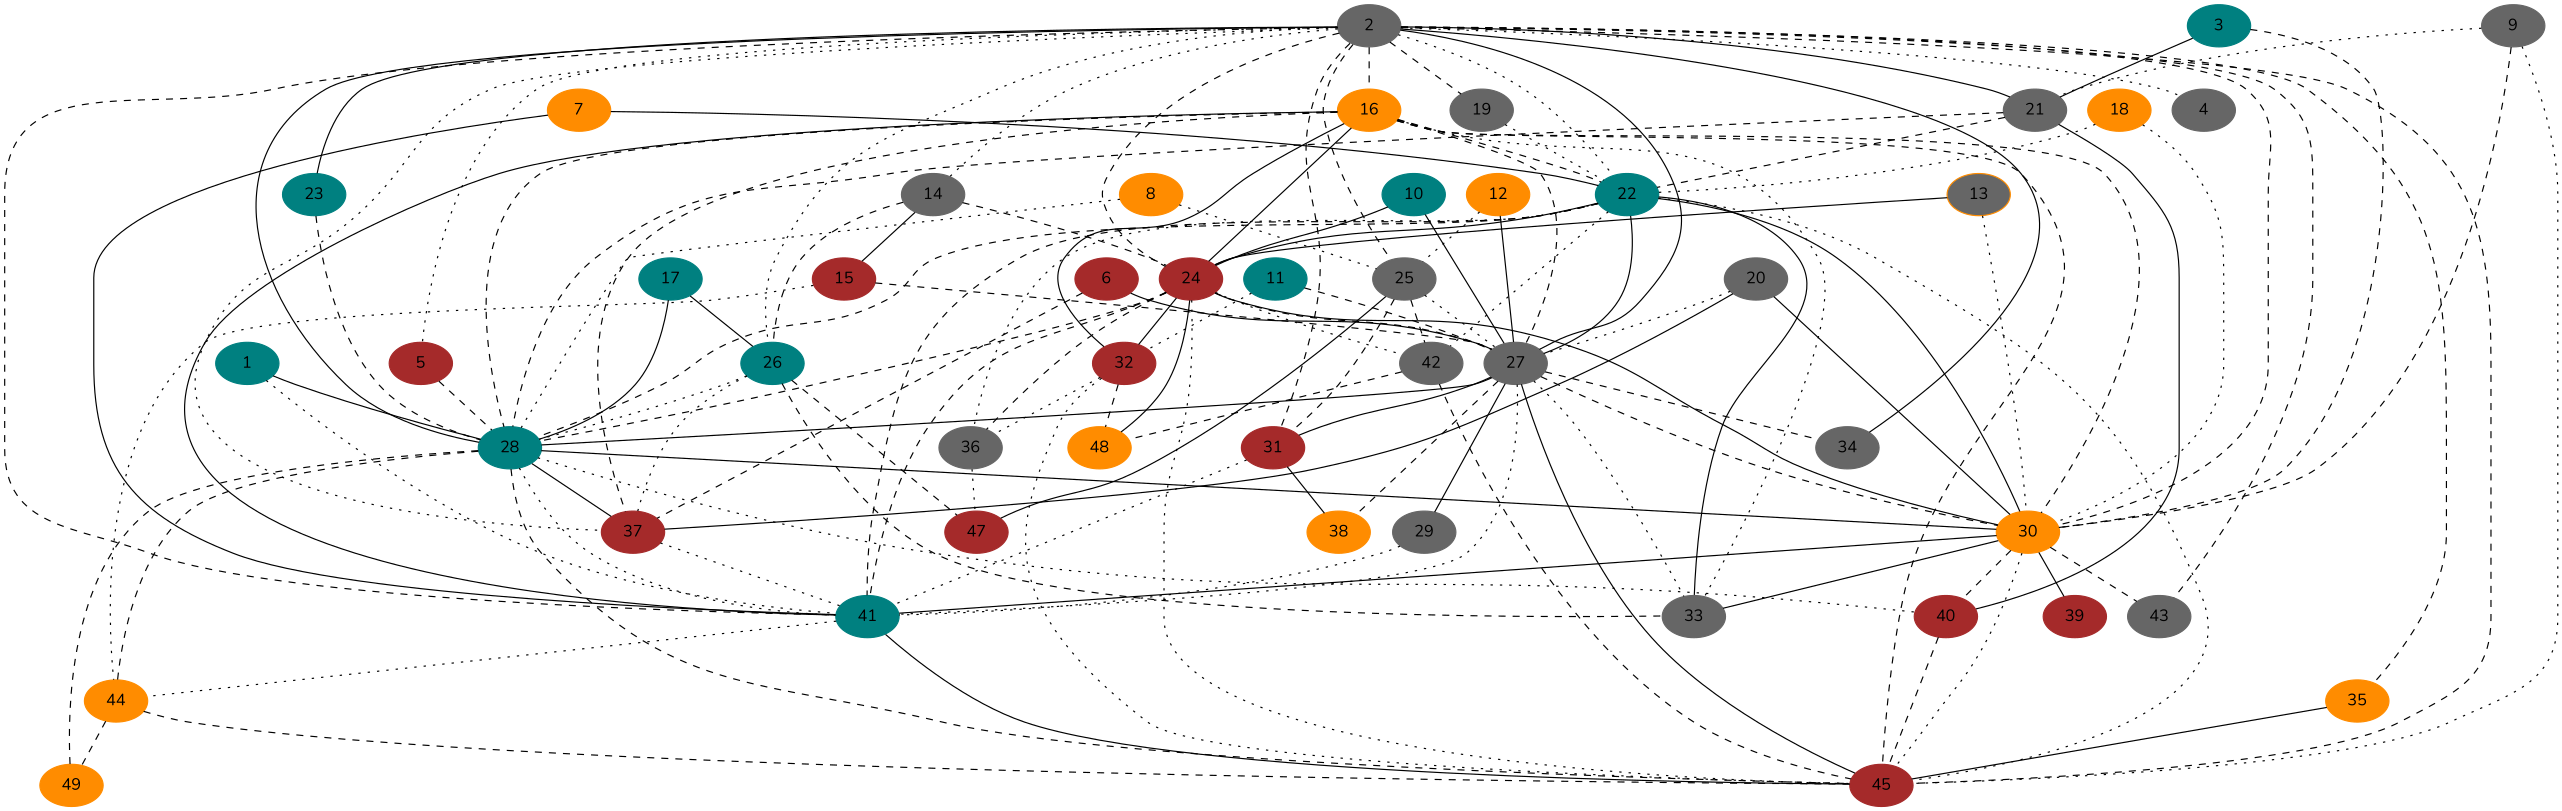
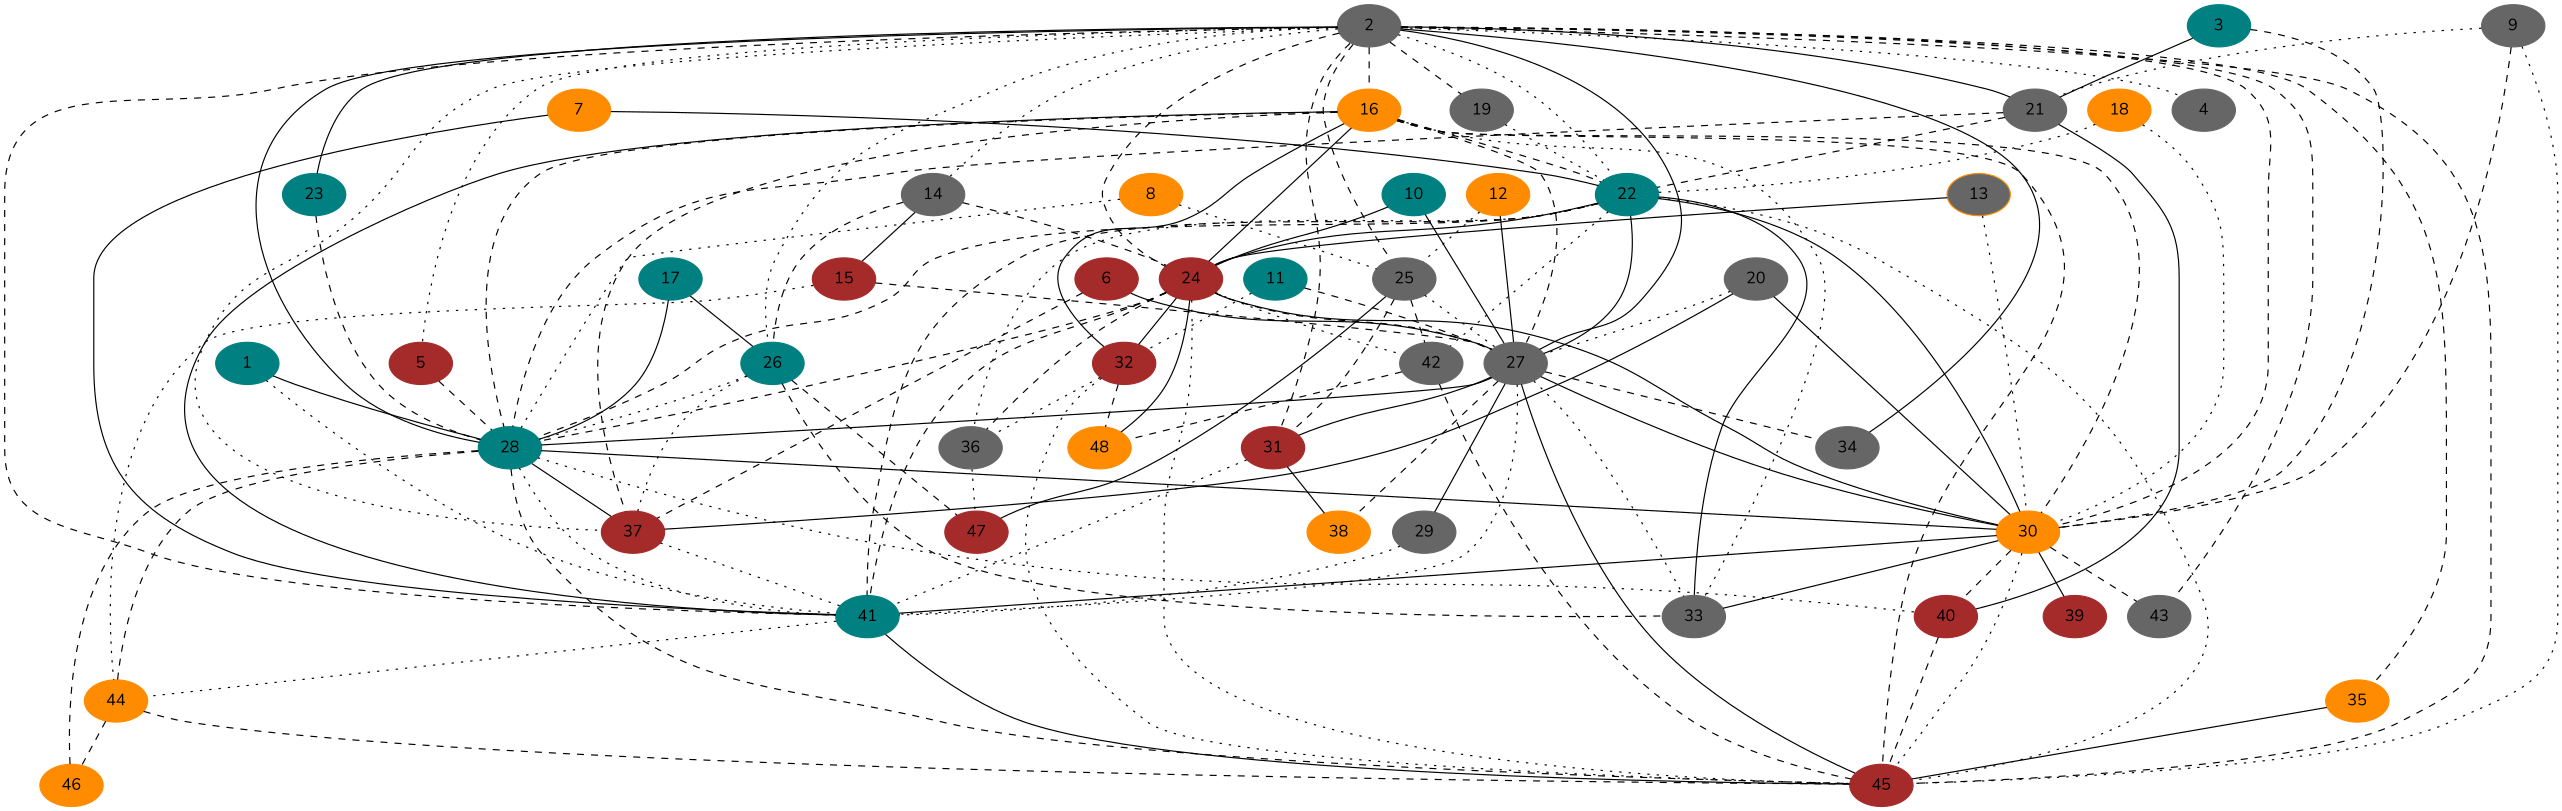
(1752, 464) -> (1752, 464)
(72, 785) -> (72, 785)
